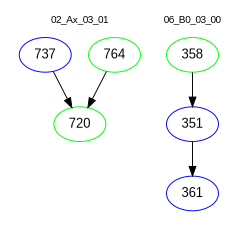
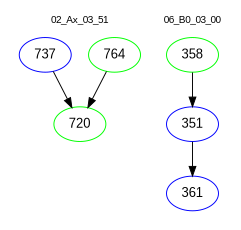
(80, 21) -> (80, 21)
